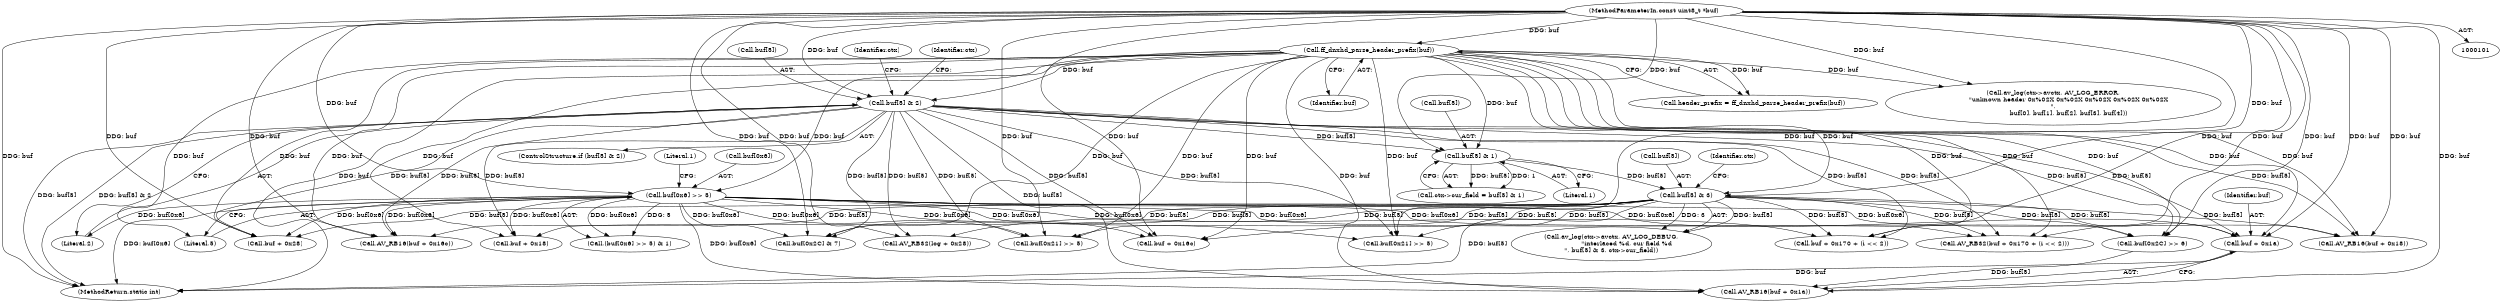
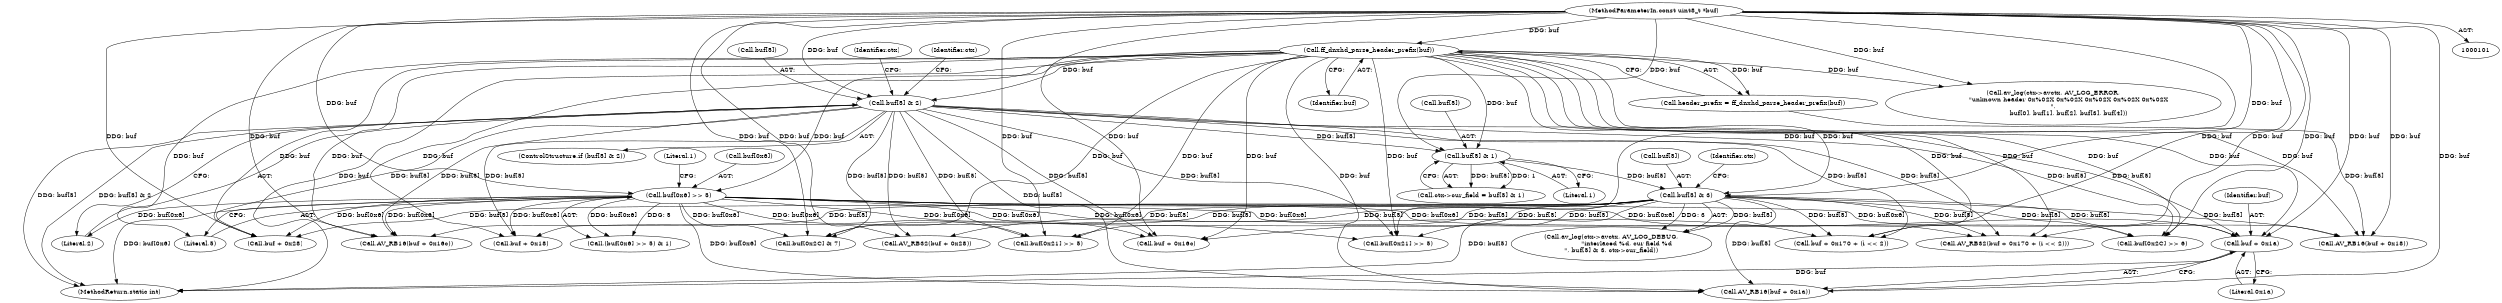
(367, 21) -> none
(1653, 129) -> (2111, 127)
(927, 244) -> (927, 244)
(1975, 270) -> (1752, 223)
none -> (2251, 292)
